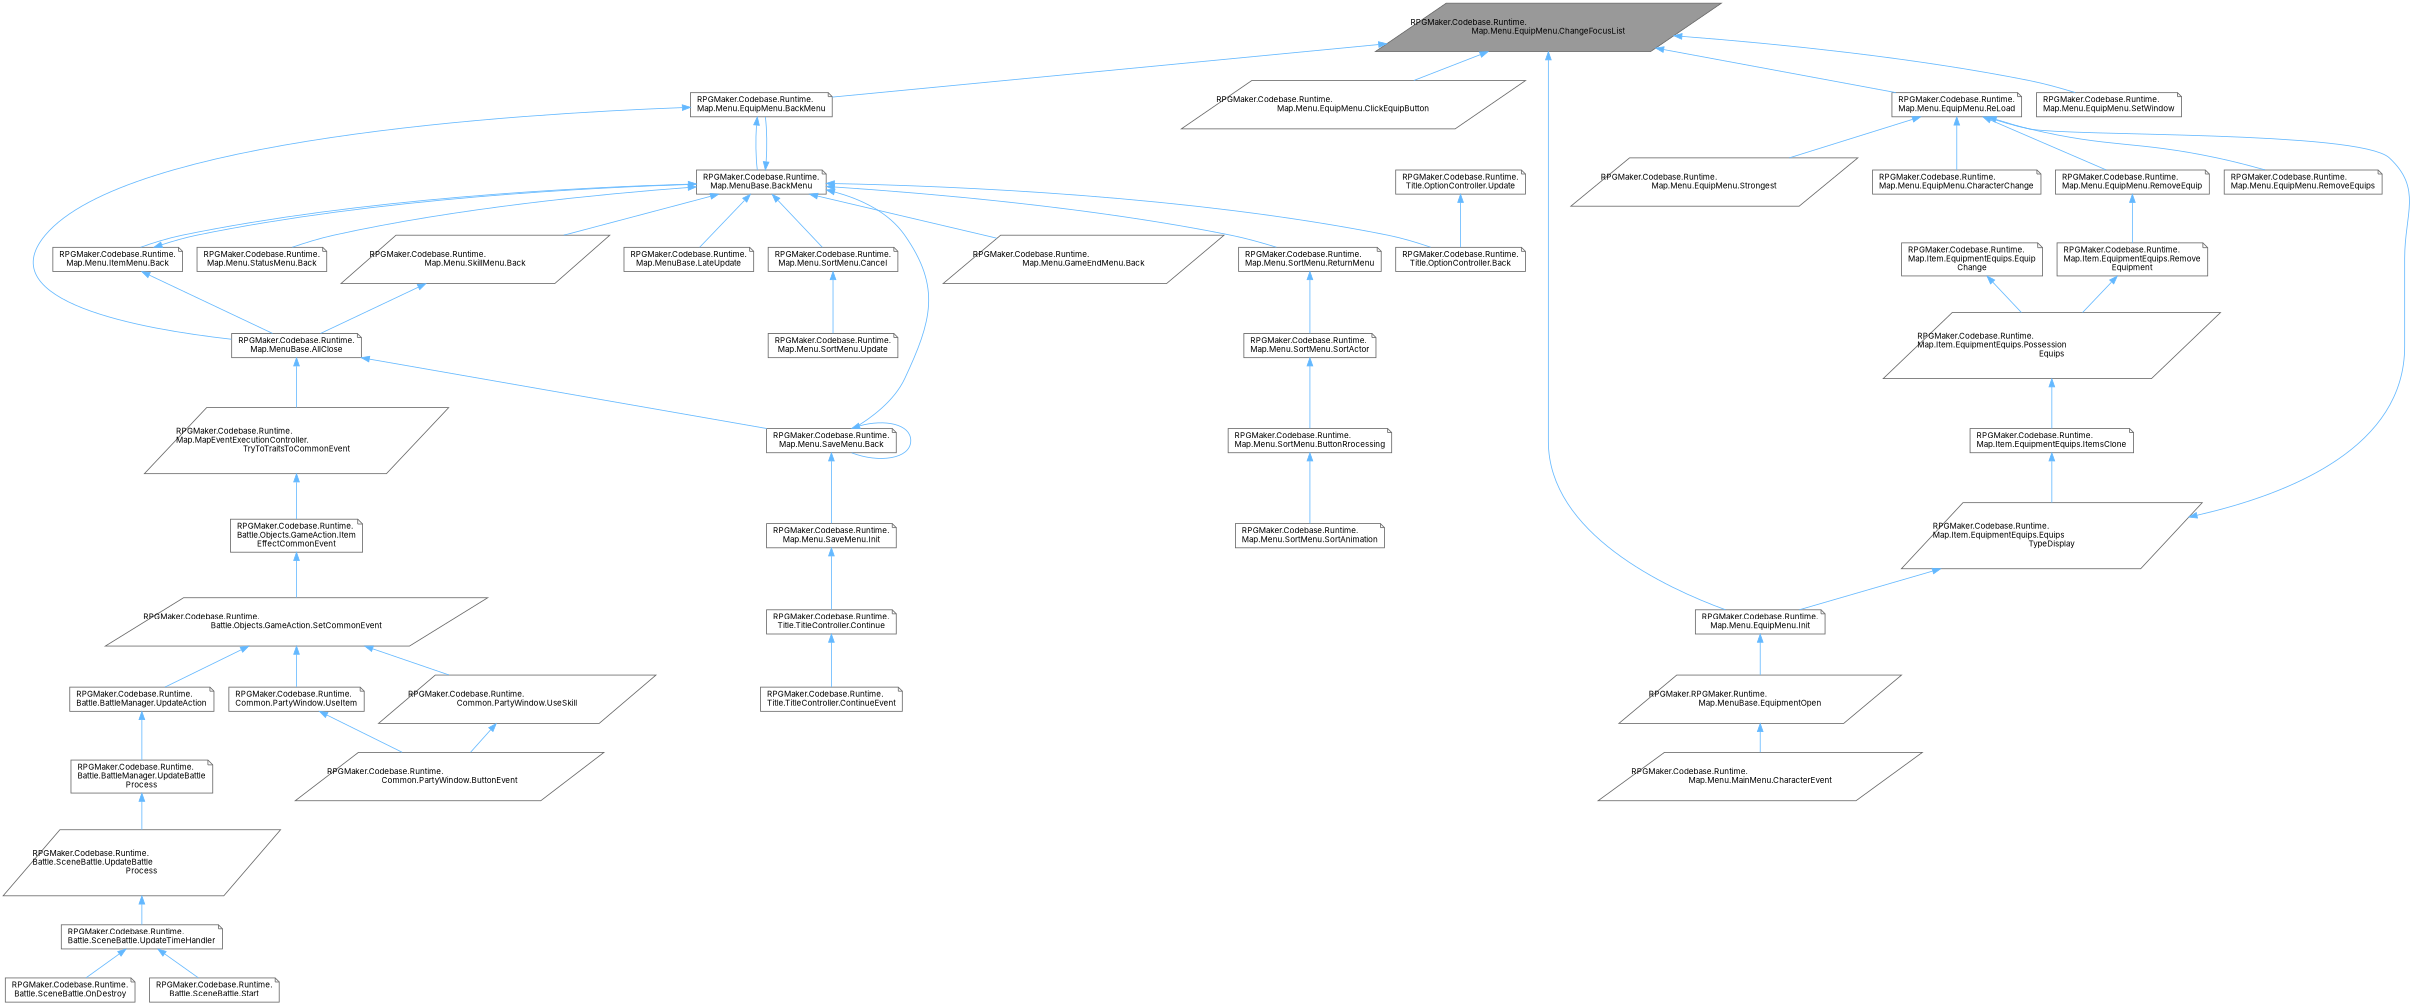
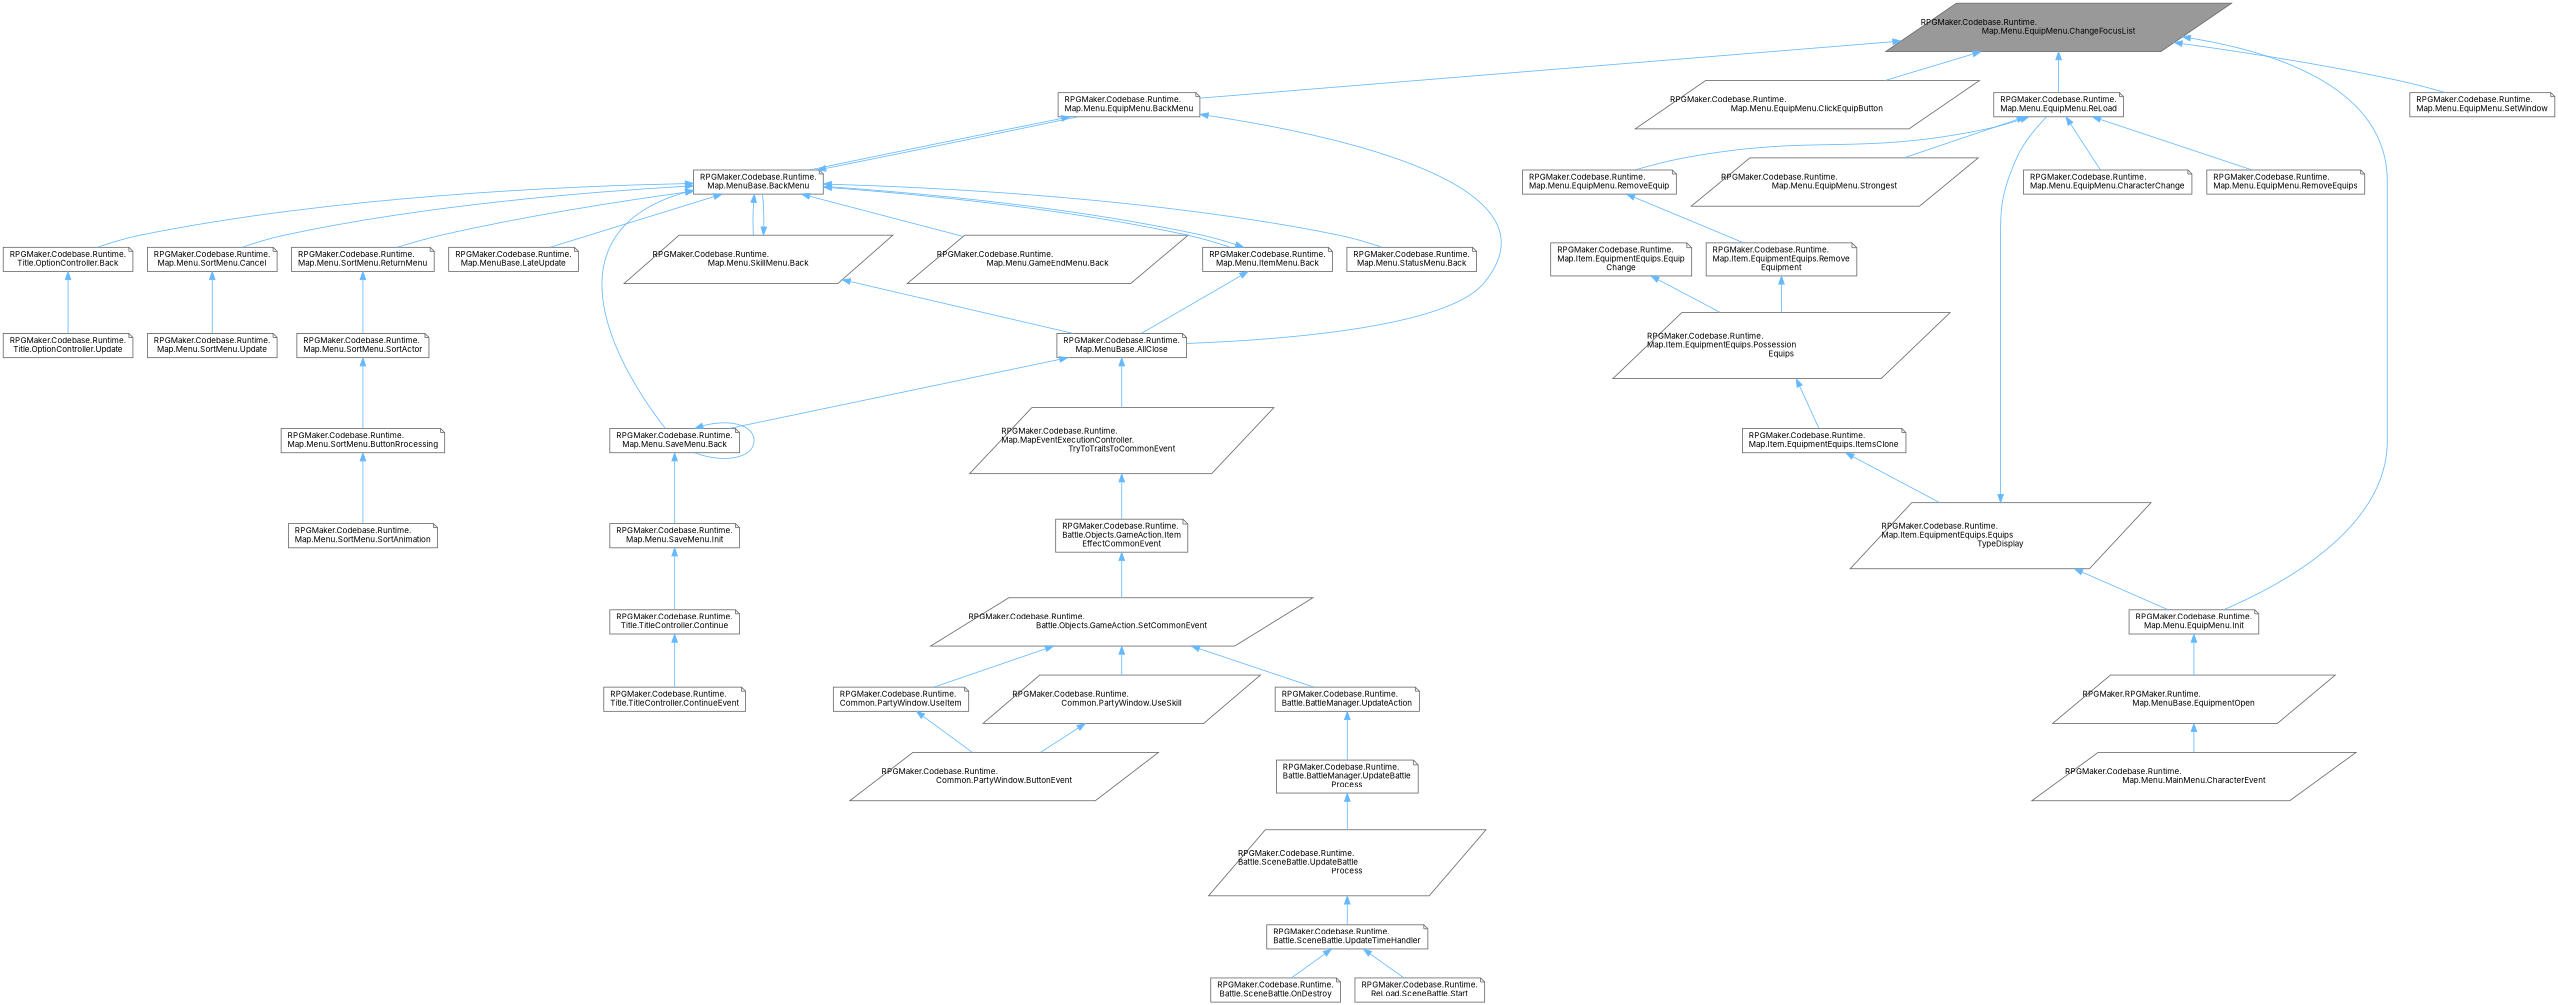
none -> (764, 211)
(1461, 225) -> (68, 307)
(214, 990) -> (1420, 990)
